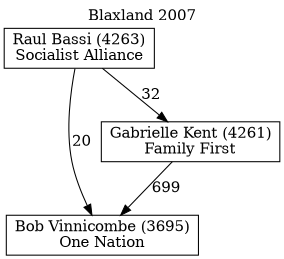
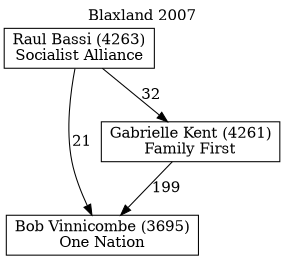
(82, 142) -> (82, 142)
(166, 188) -> (166, 188)
